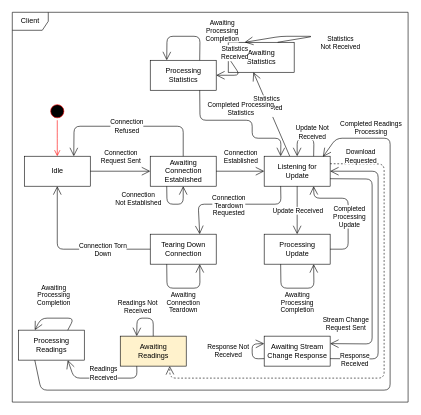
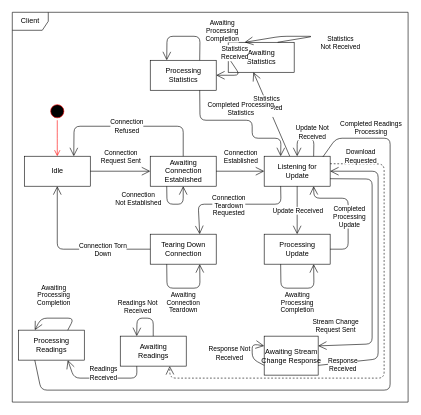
(326, 152) -> (326, 153)
(153, 351) -> (153, 351)
(297, 351) -> (291, 356)
